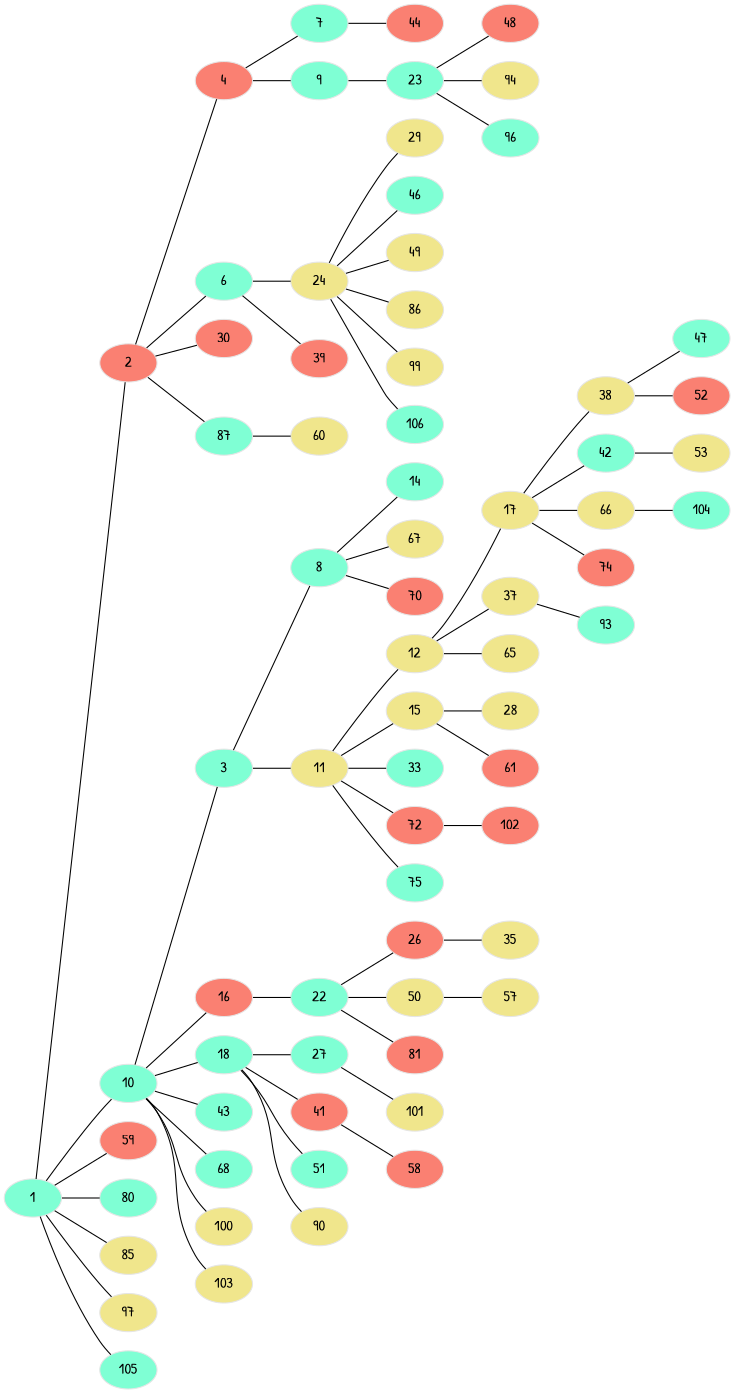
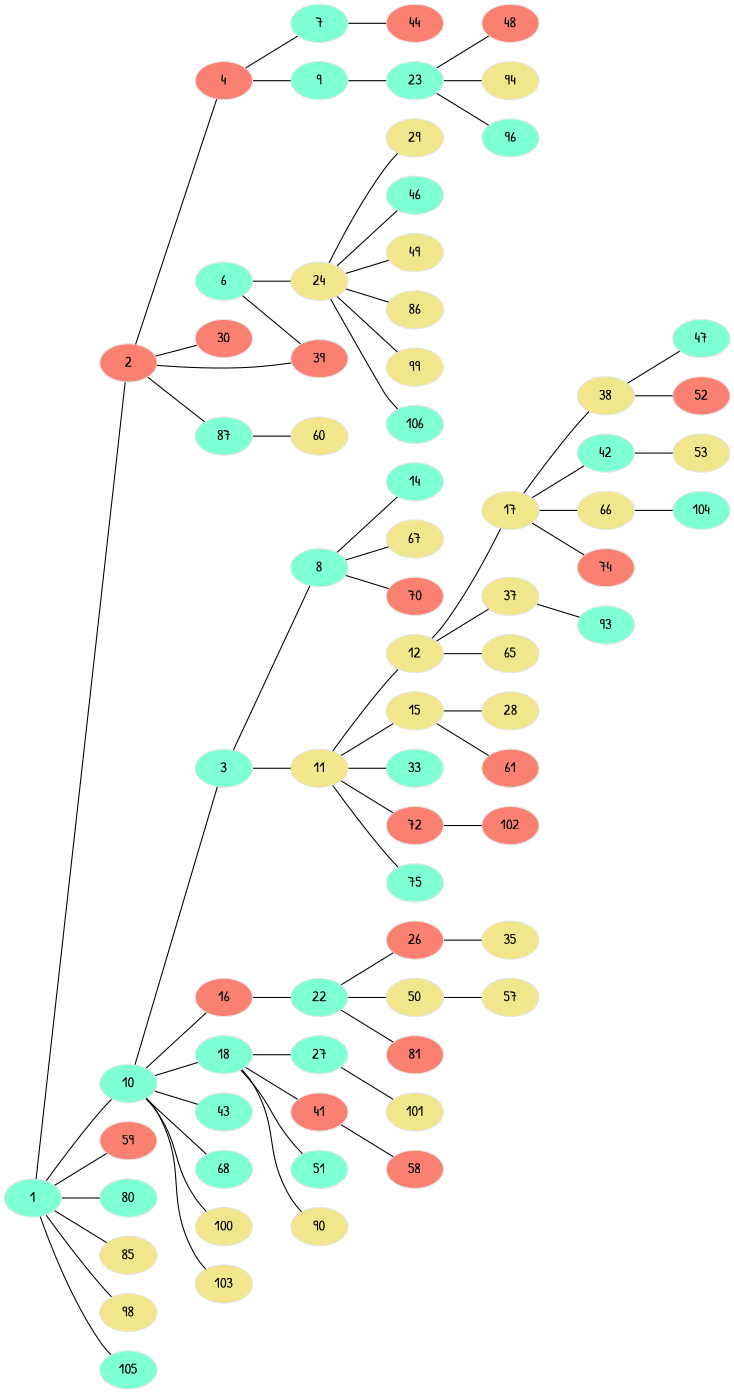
(176, 322) -> (224, 368)
(128, 1313) -> (128, 1313)
